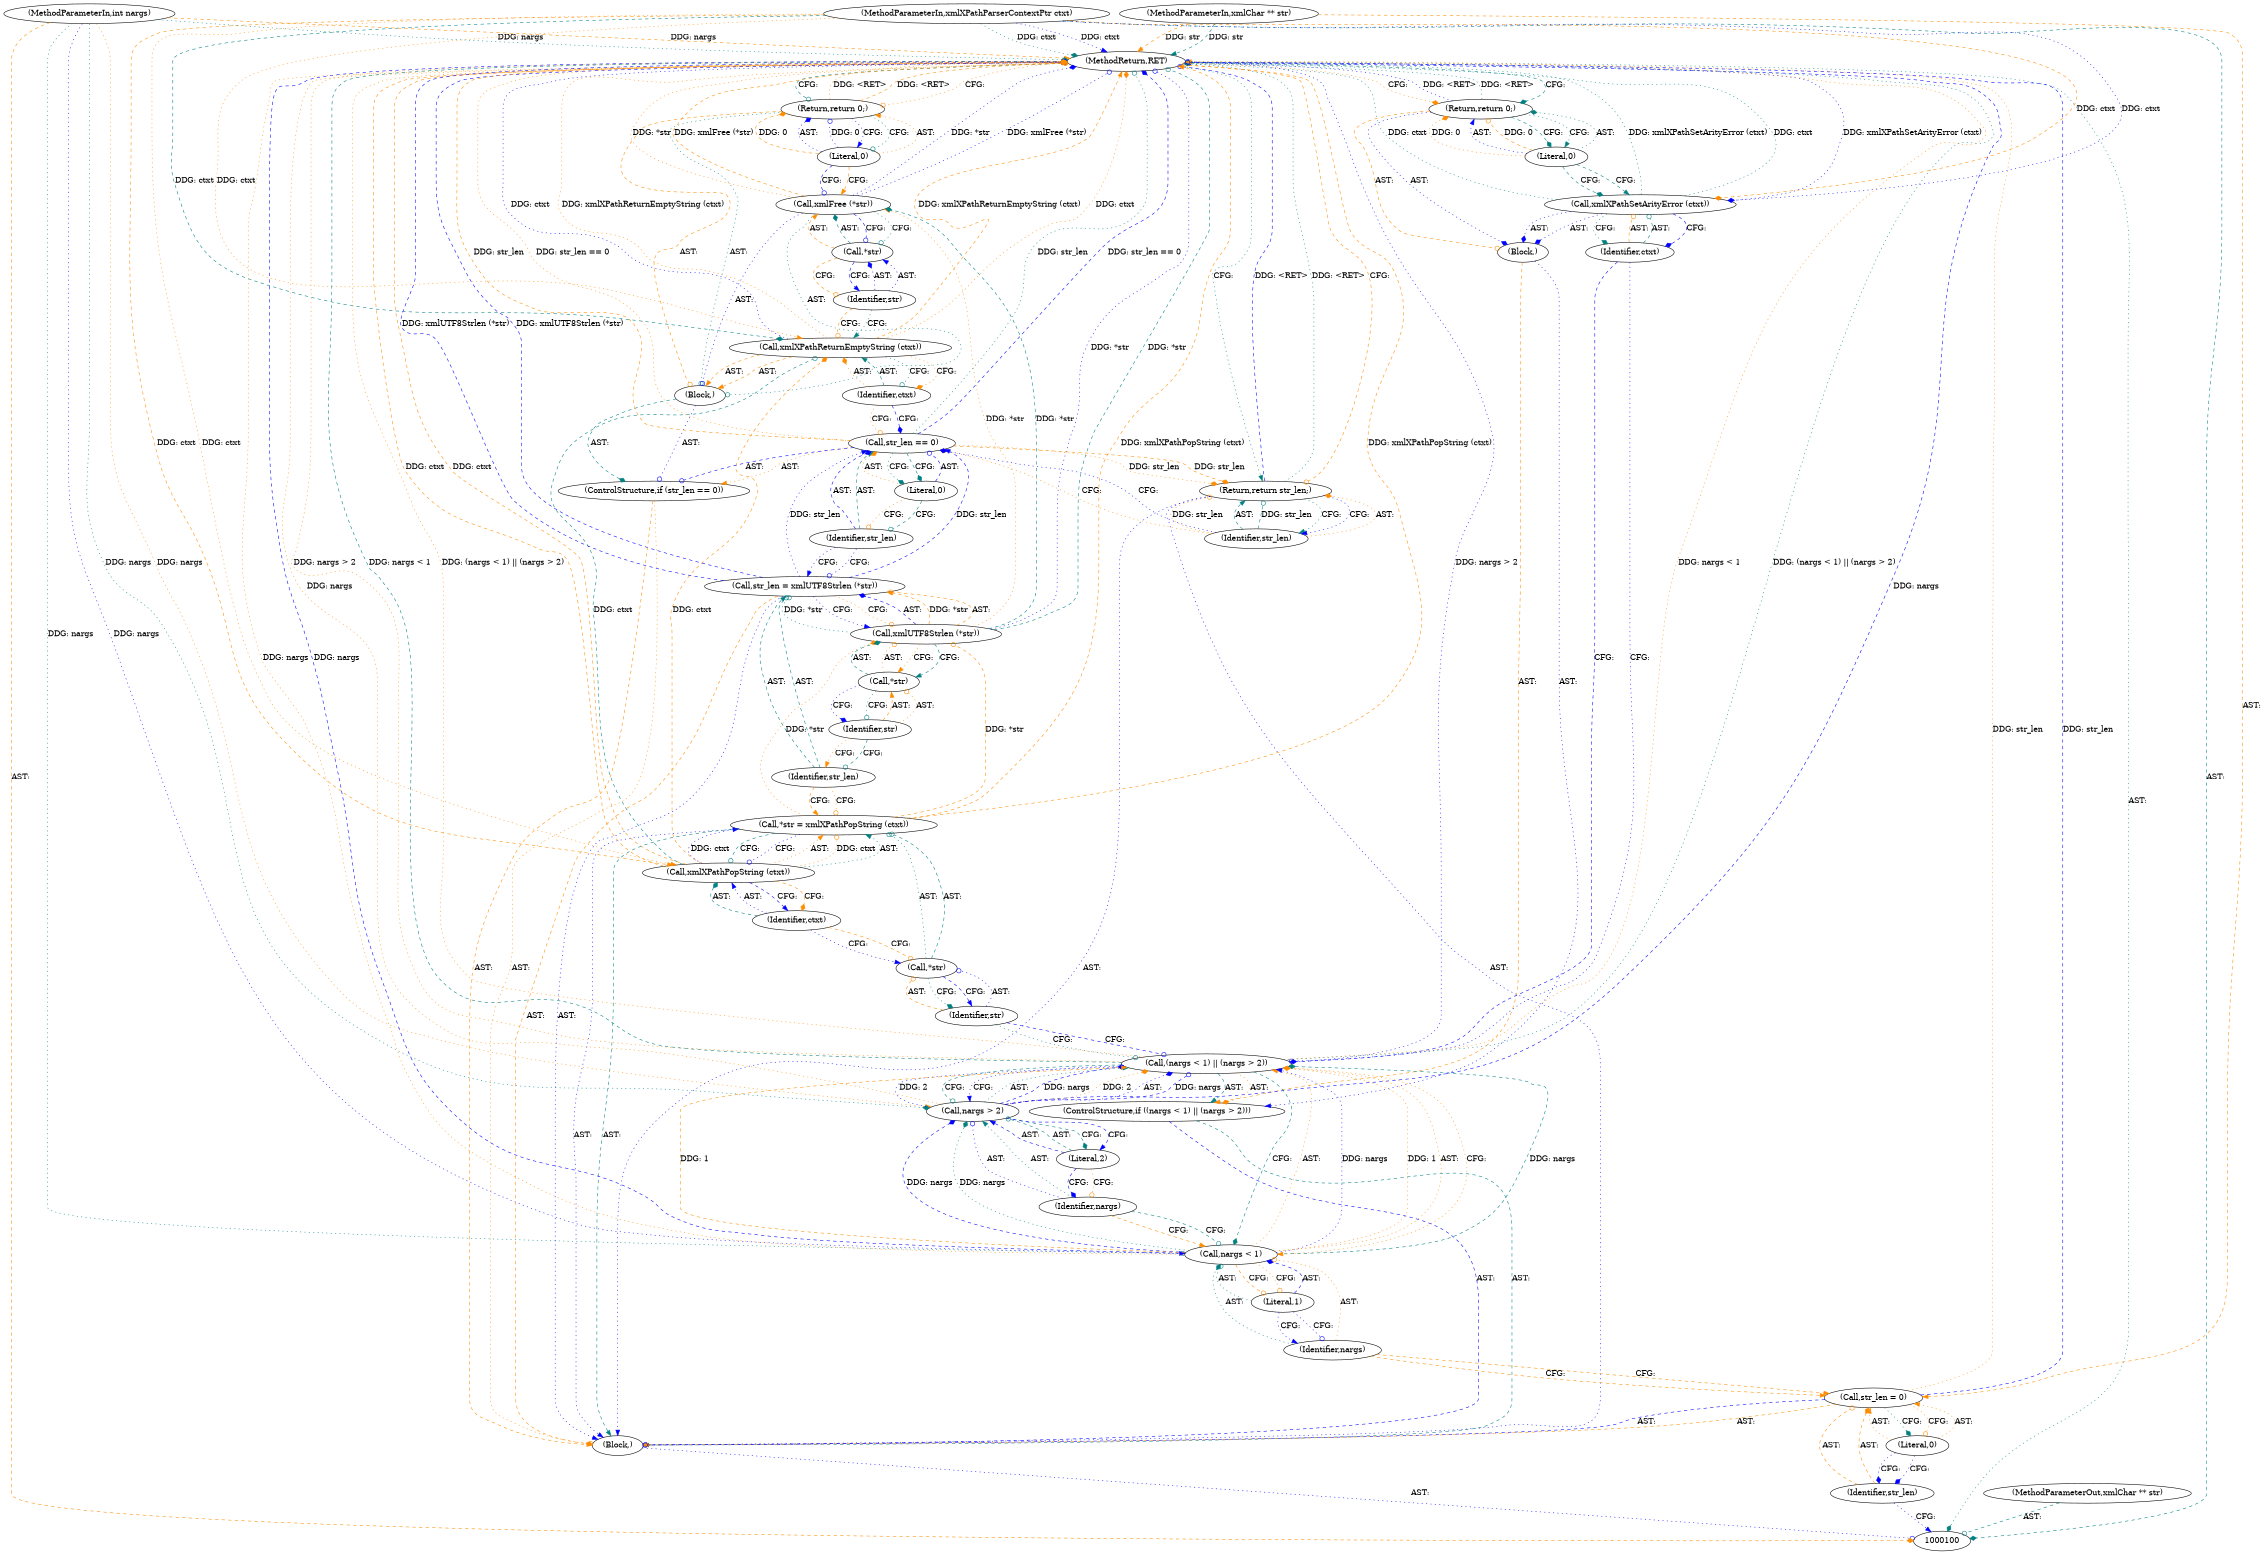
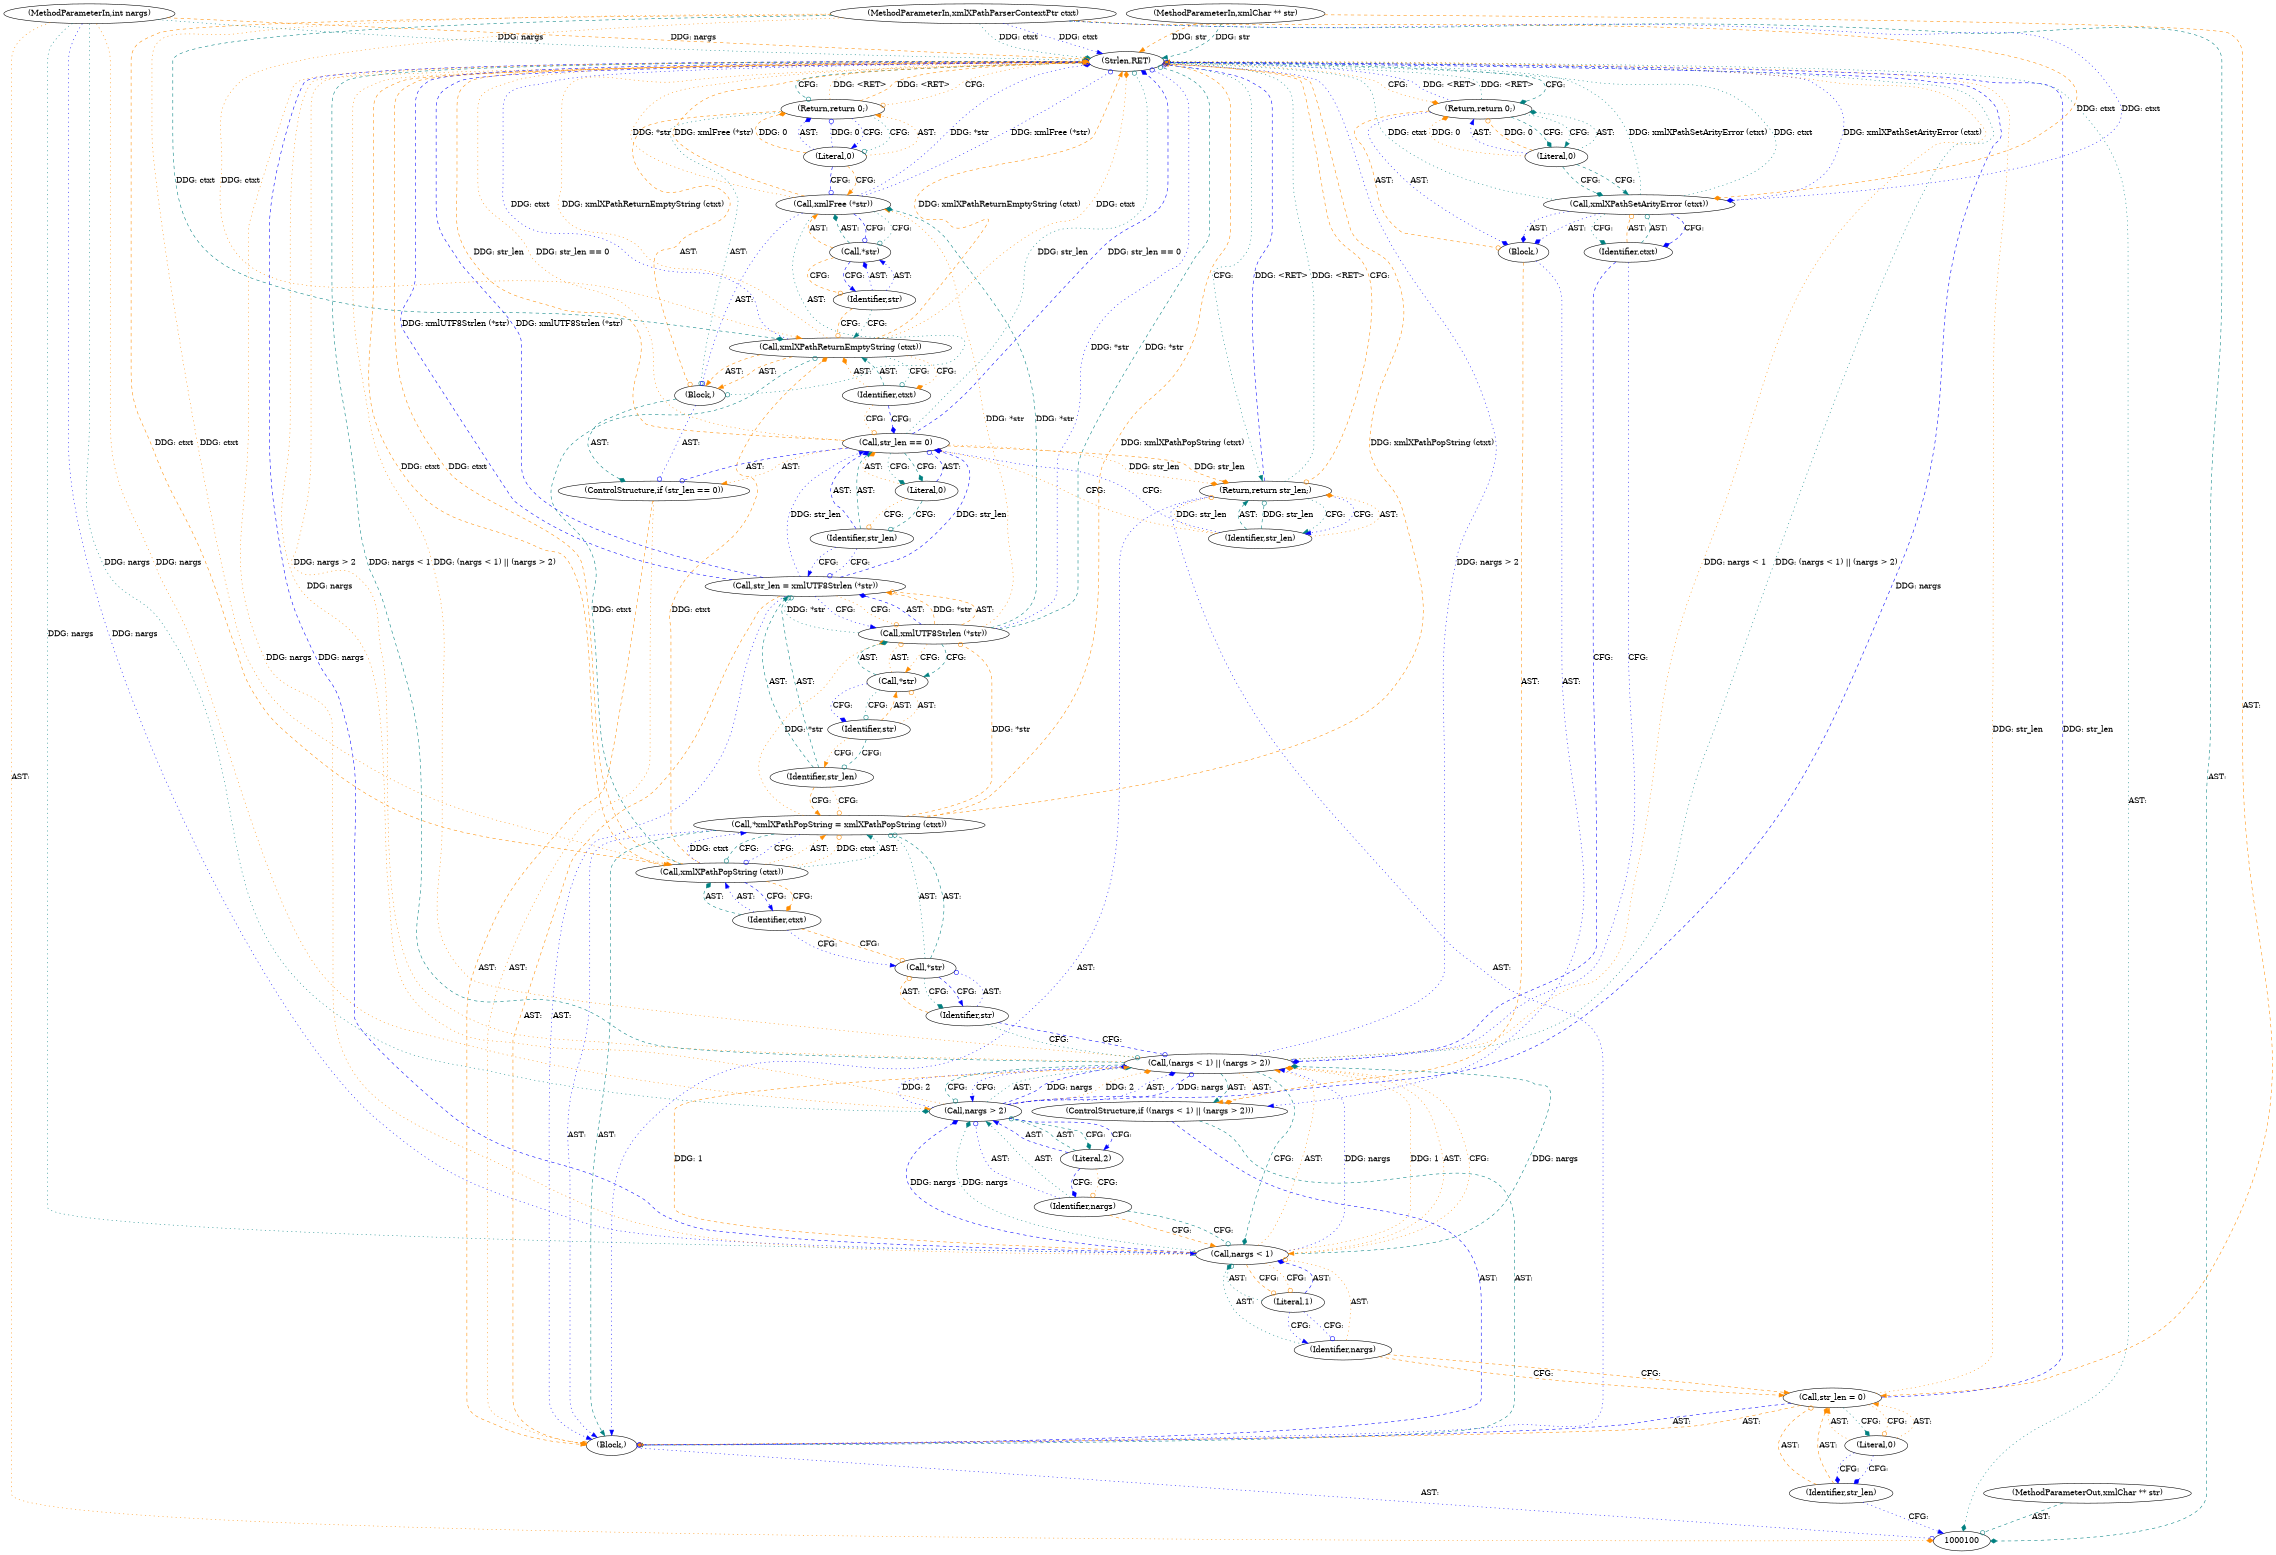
(1126, 61) -> (1126, 61)
(834, 825) -> (839, 825)
(213, 1518) -> (223, 1519)
